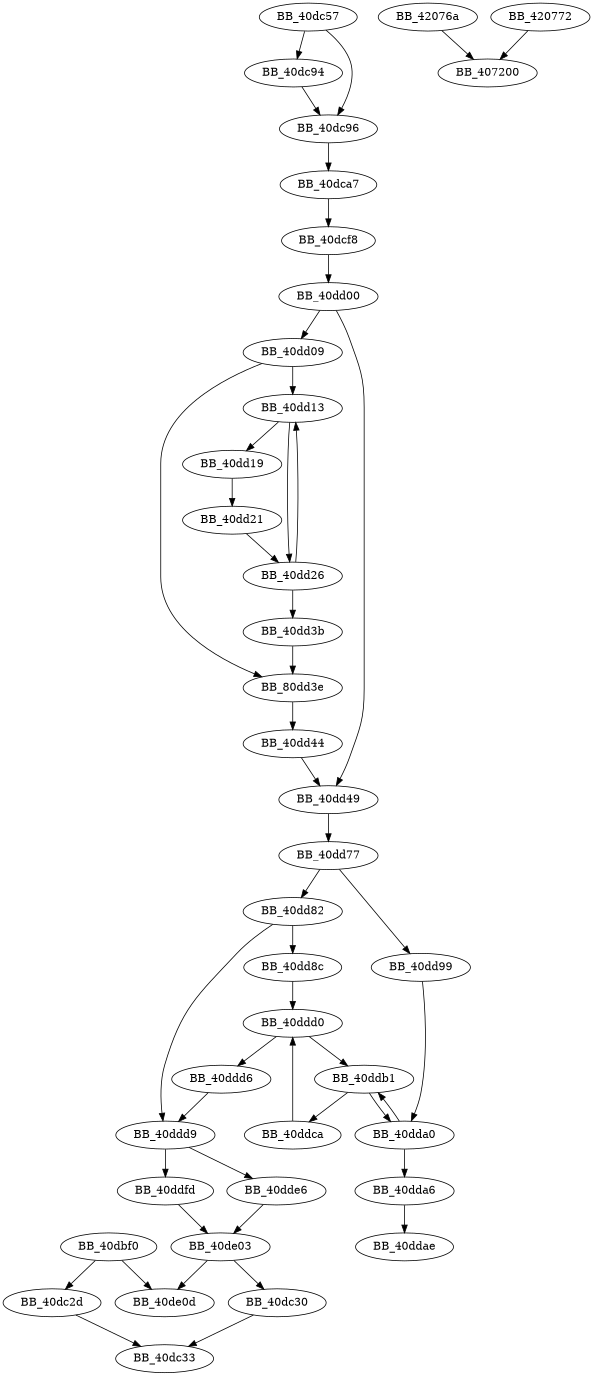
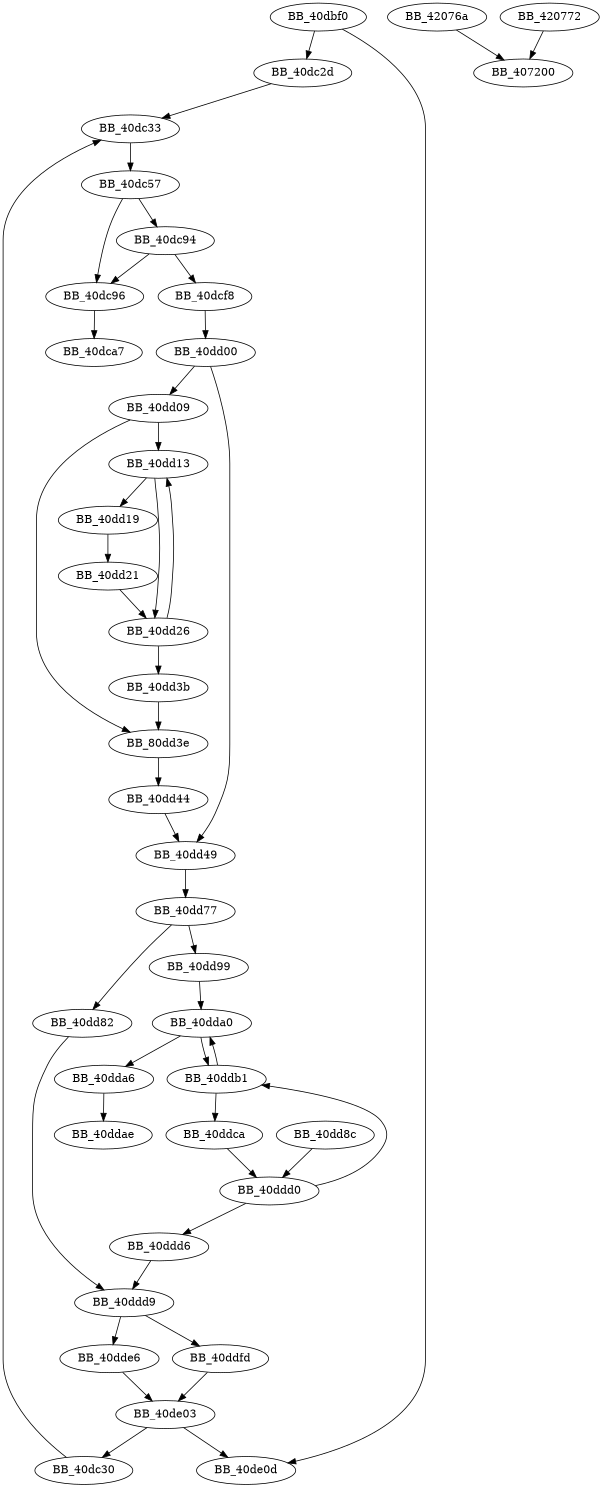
none -> (130, 153)
(328, 209) -> (183, 265)
(293, 936) -> none
